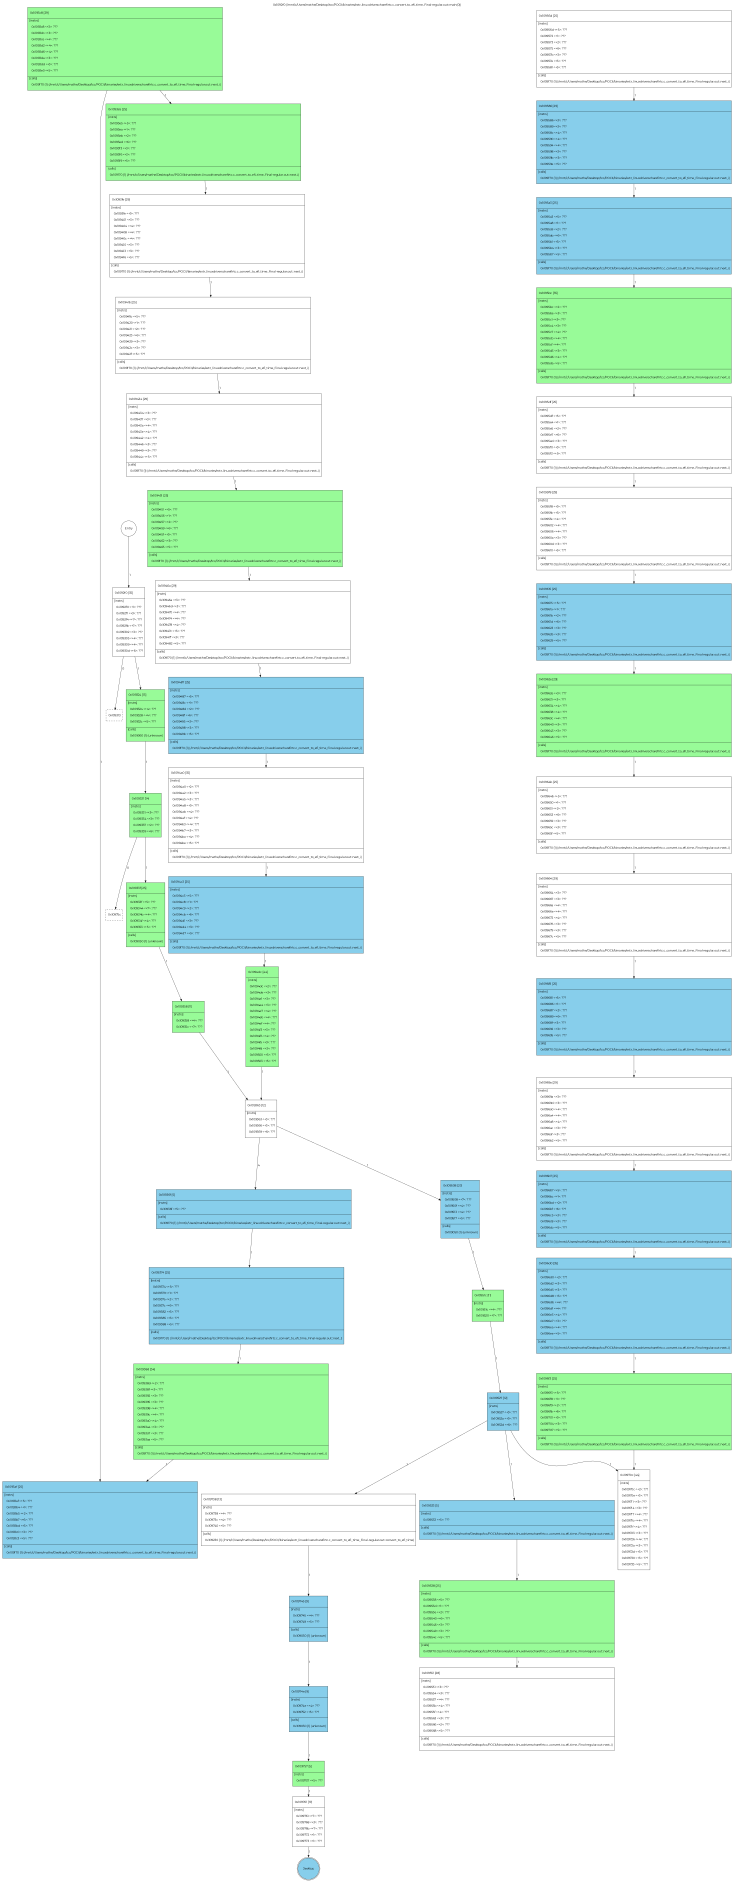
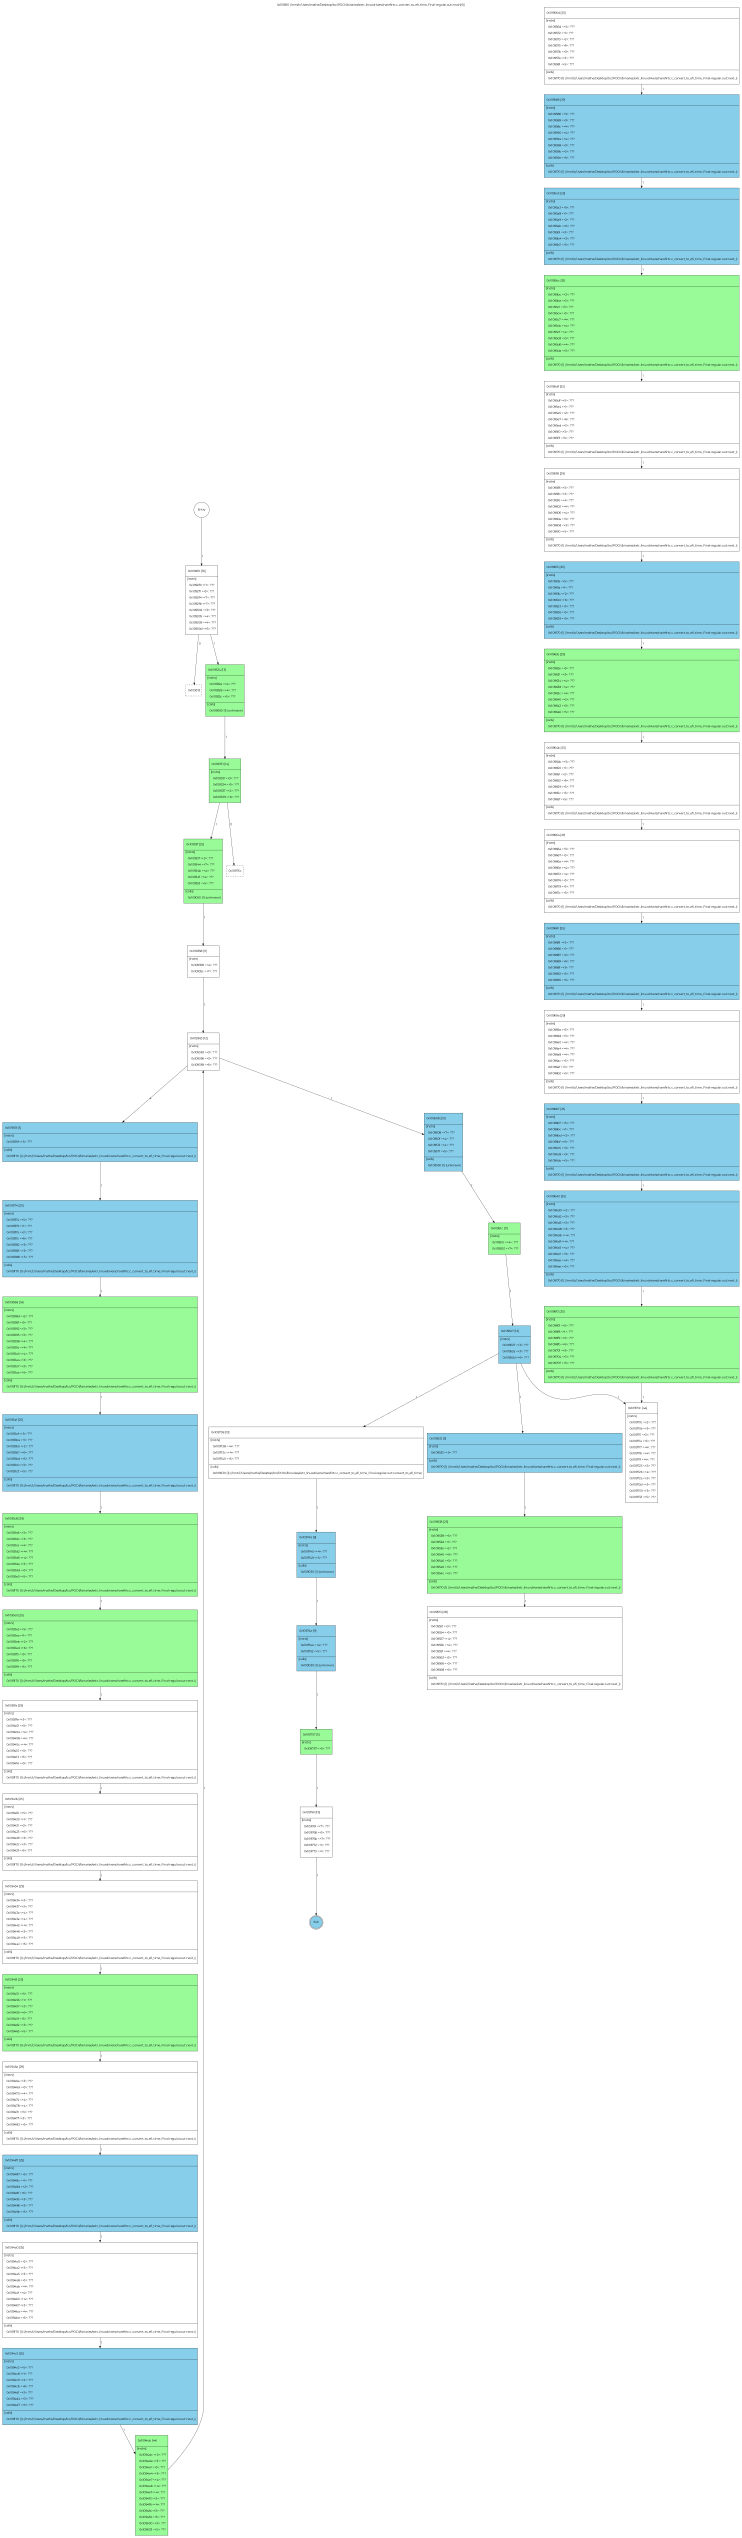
(100, 785) -> (100, 1501)
(188, 1017) -> (203, 961)
(309, 1869) -> (316, 1922)
